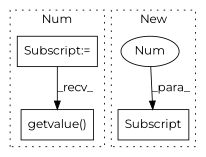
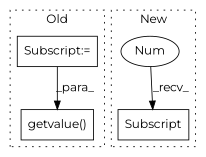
(57, 20) -> (57, 20)
(75, 88) -> (75, 88)
(171, 88) -> (171, 88)
